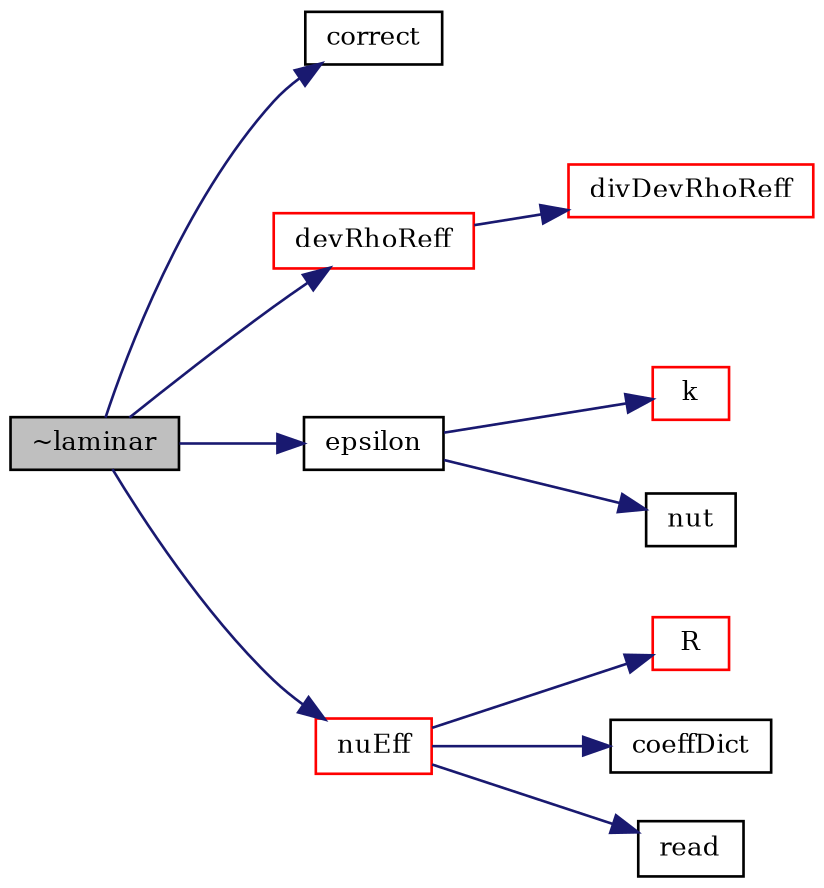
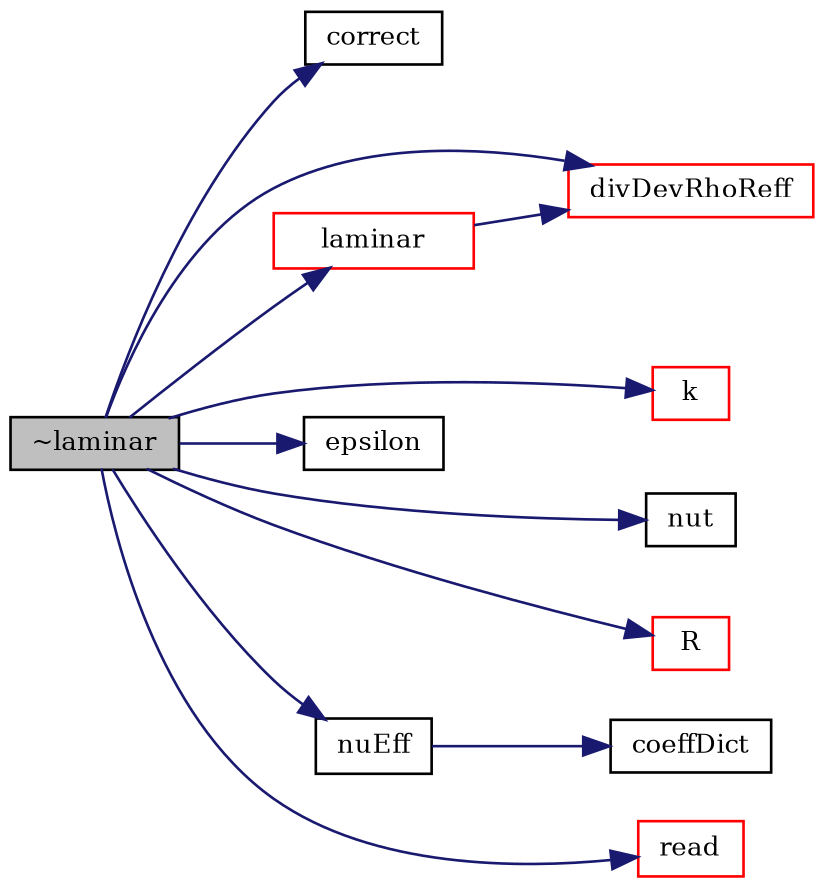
none -> (277, 187)
(374, 241) -> (374, 241)
(535, 418) -> (395, 384)
(532, 482) -> (394, 509)
(530, 696) -> (382, 562)
(374, 746) -> (374, 746)
(522, 794) -> (262, 788)
(691, 849) -> (691, 849)
